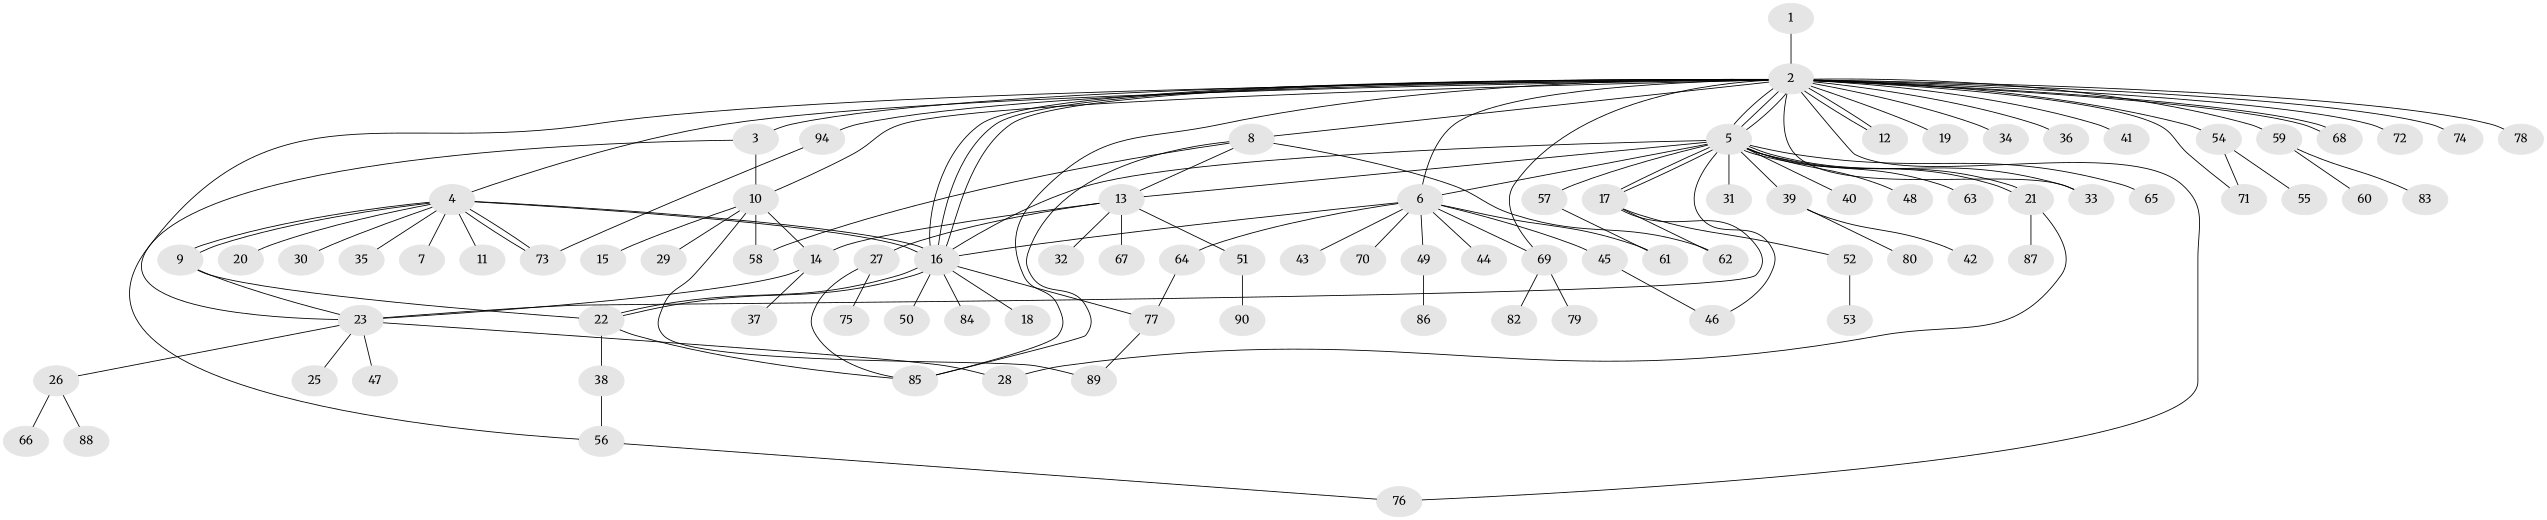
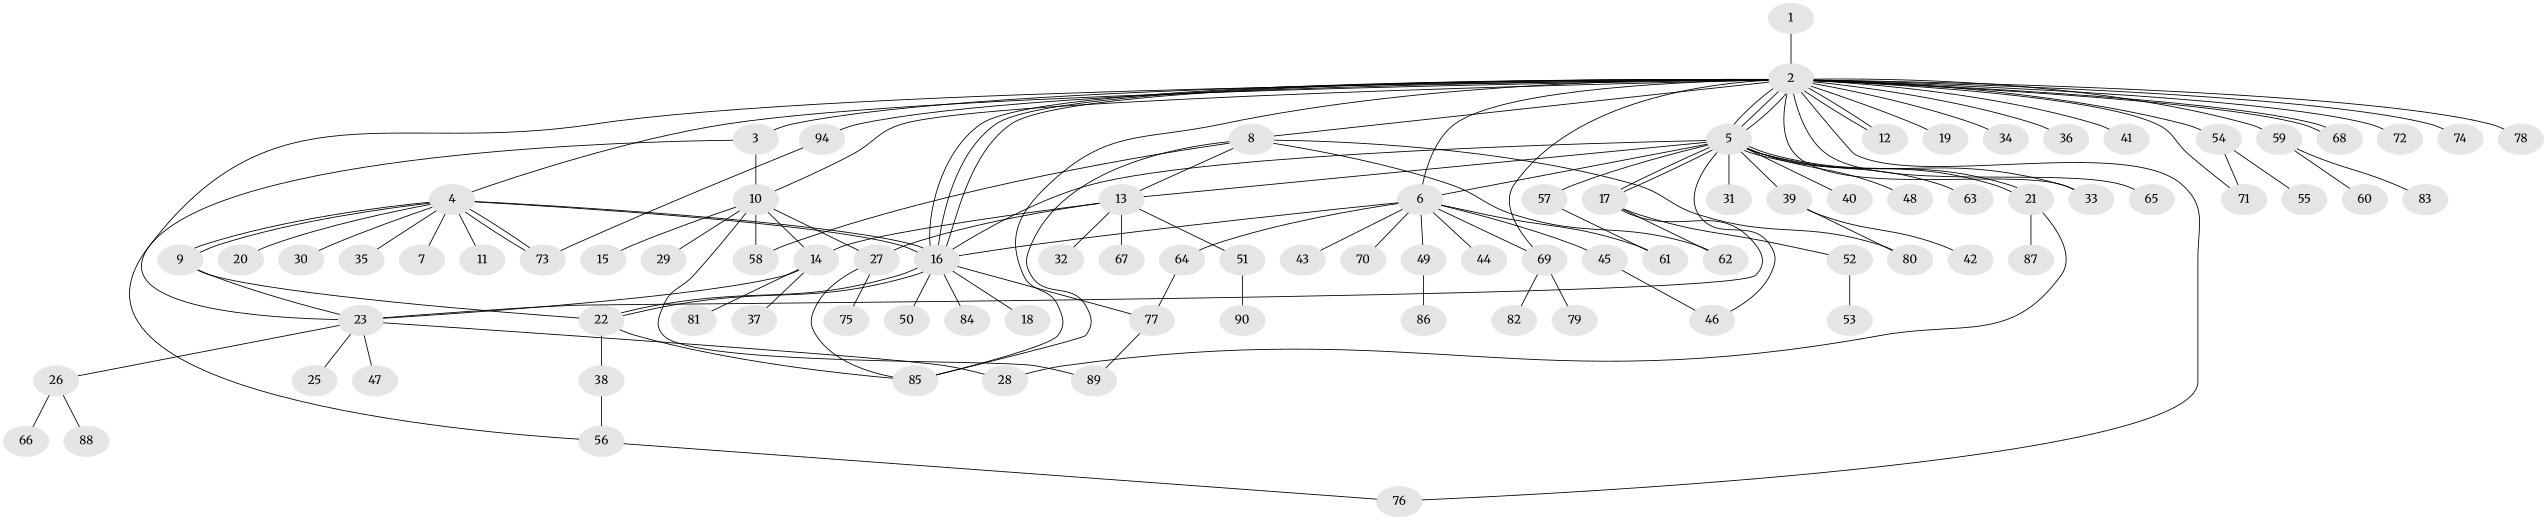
(1856, 161) -> (1945, 176)
none -> (1589, 173)
none -> (833, 238)
none -> (694, 320)
